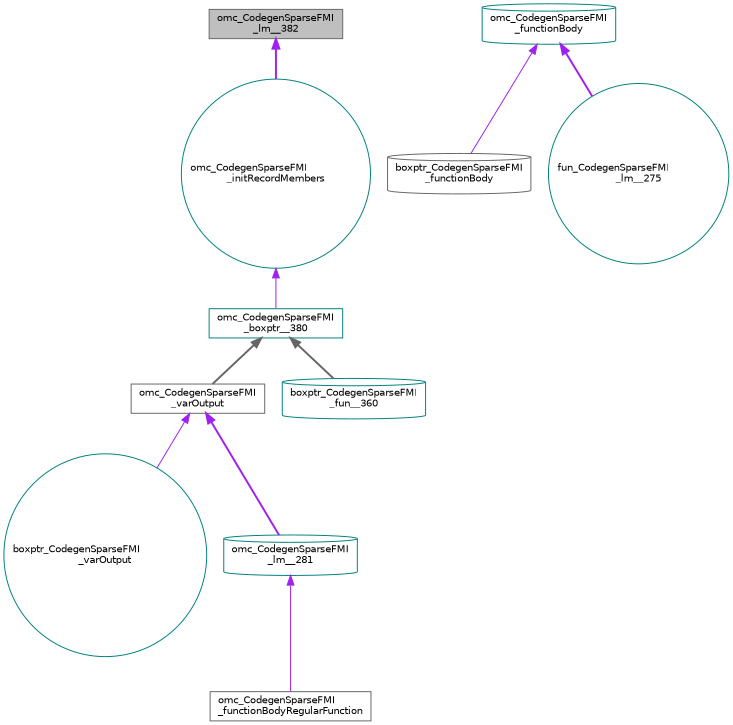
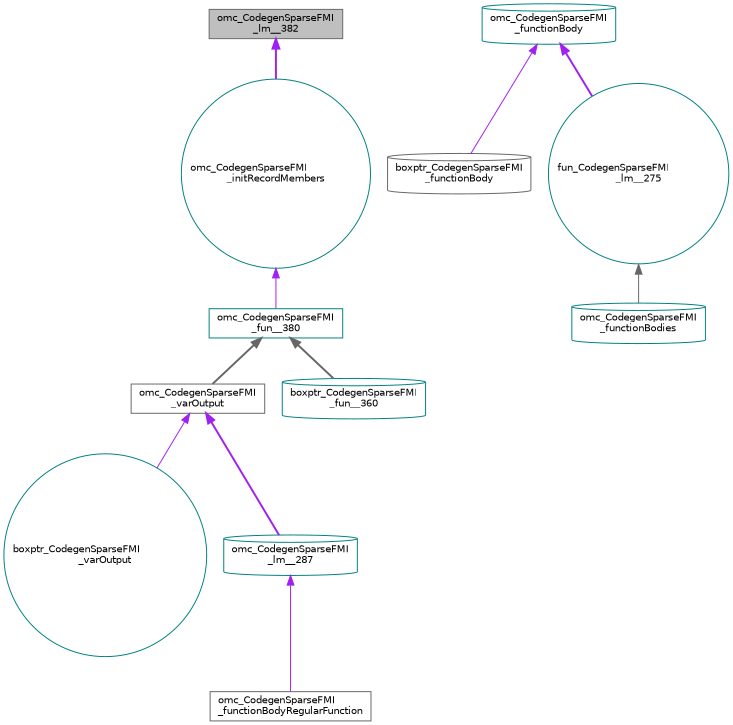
(276, 323) -> (276, 323)
none -> (639, 323)
(291, 555) -> (291, 555)
